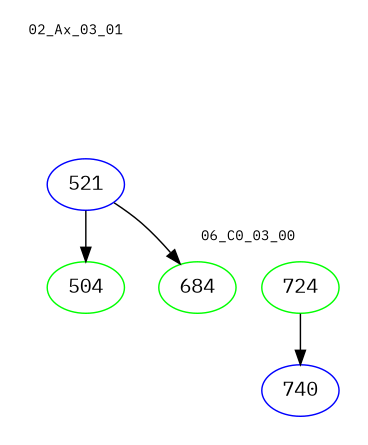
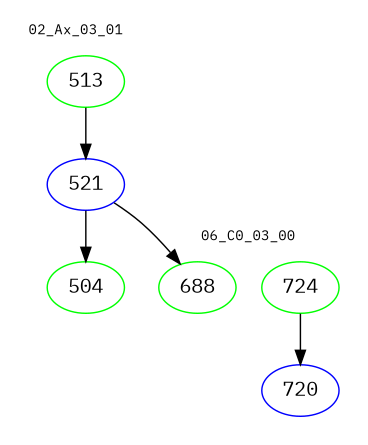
none -> (86, 82)
(197, 288) -> (197, 288)
(300, 391) -> (300, 391)
